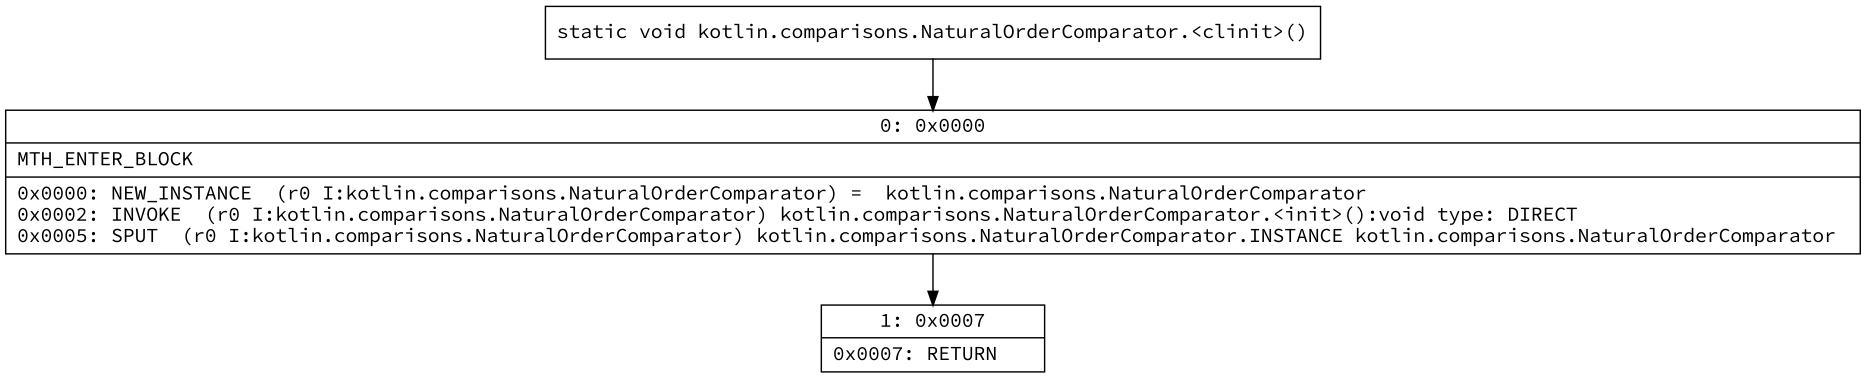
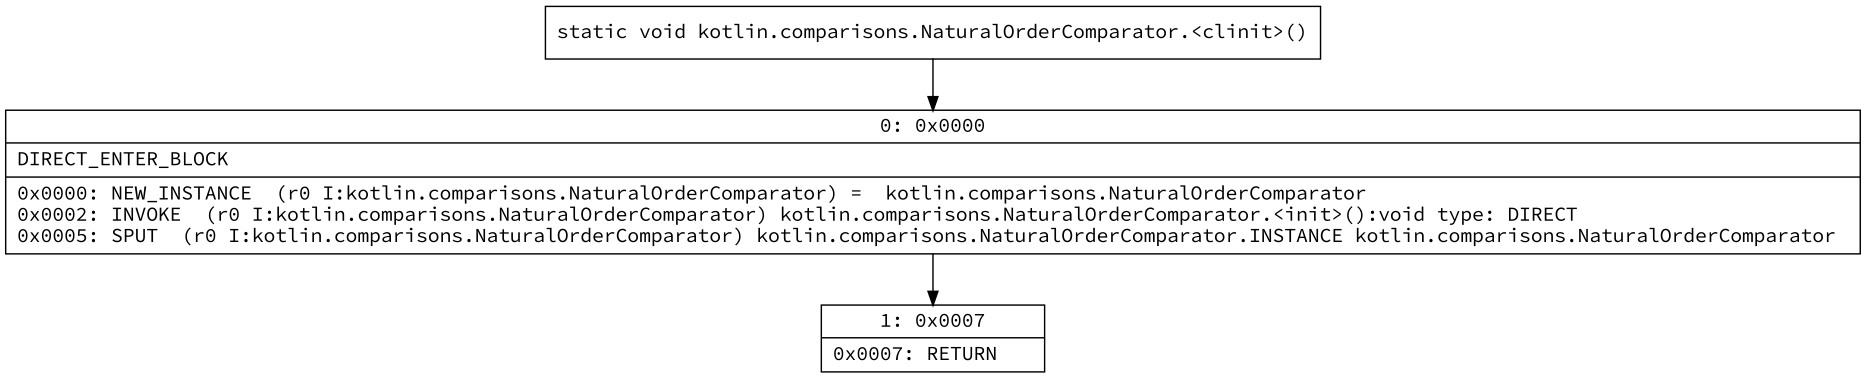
(105, 159) -> (123, 159)
